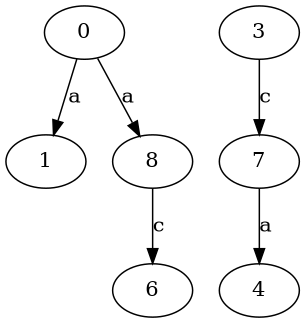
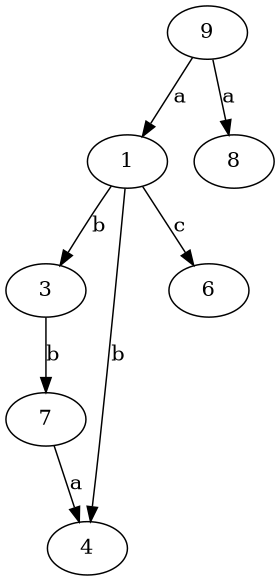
(84, 33) -> (207, 33)
(265, 97) -> (53, 355)
none -> (89, 219)
(153, 219) -> (164, 220)
none -> (110, 348)
